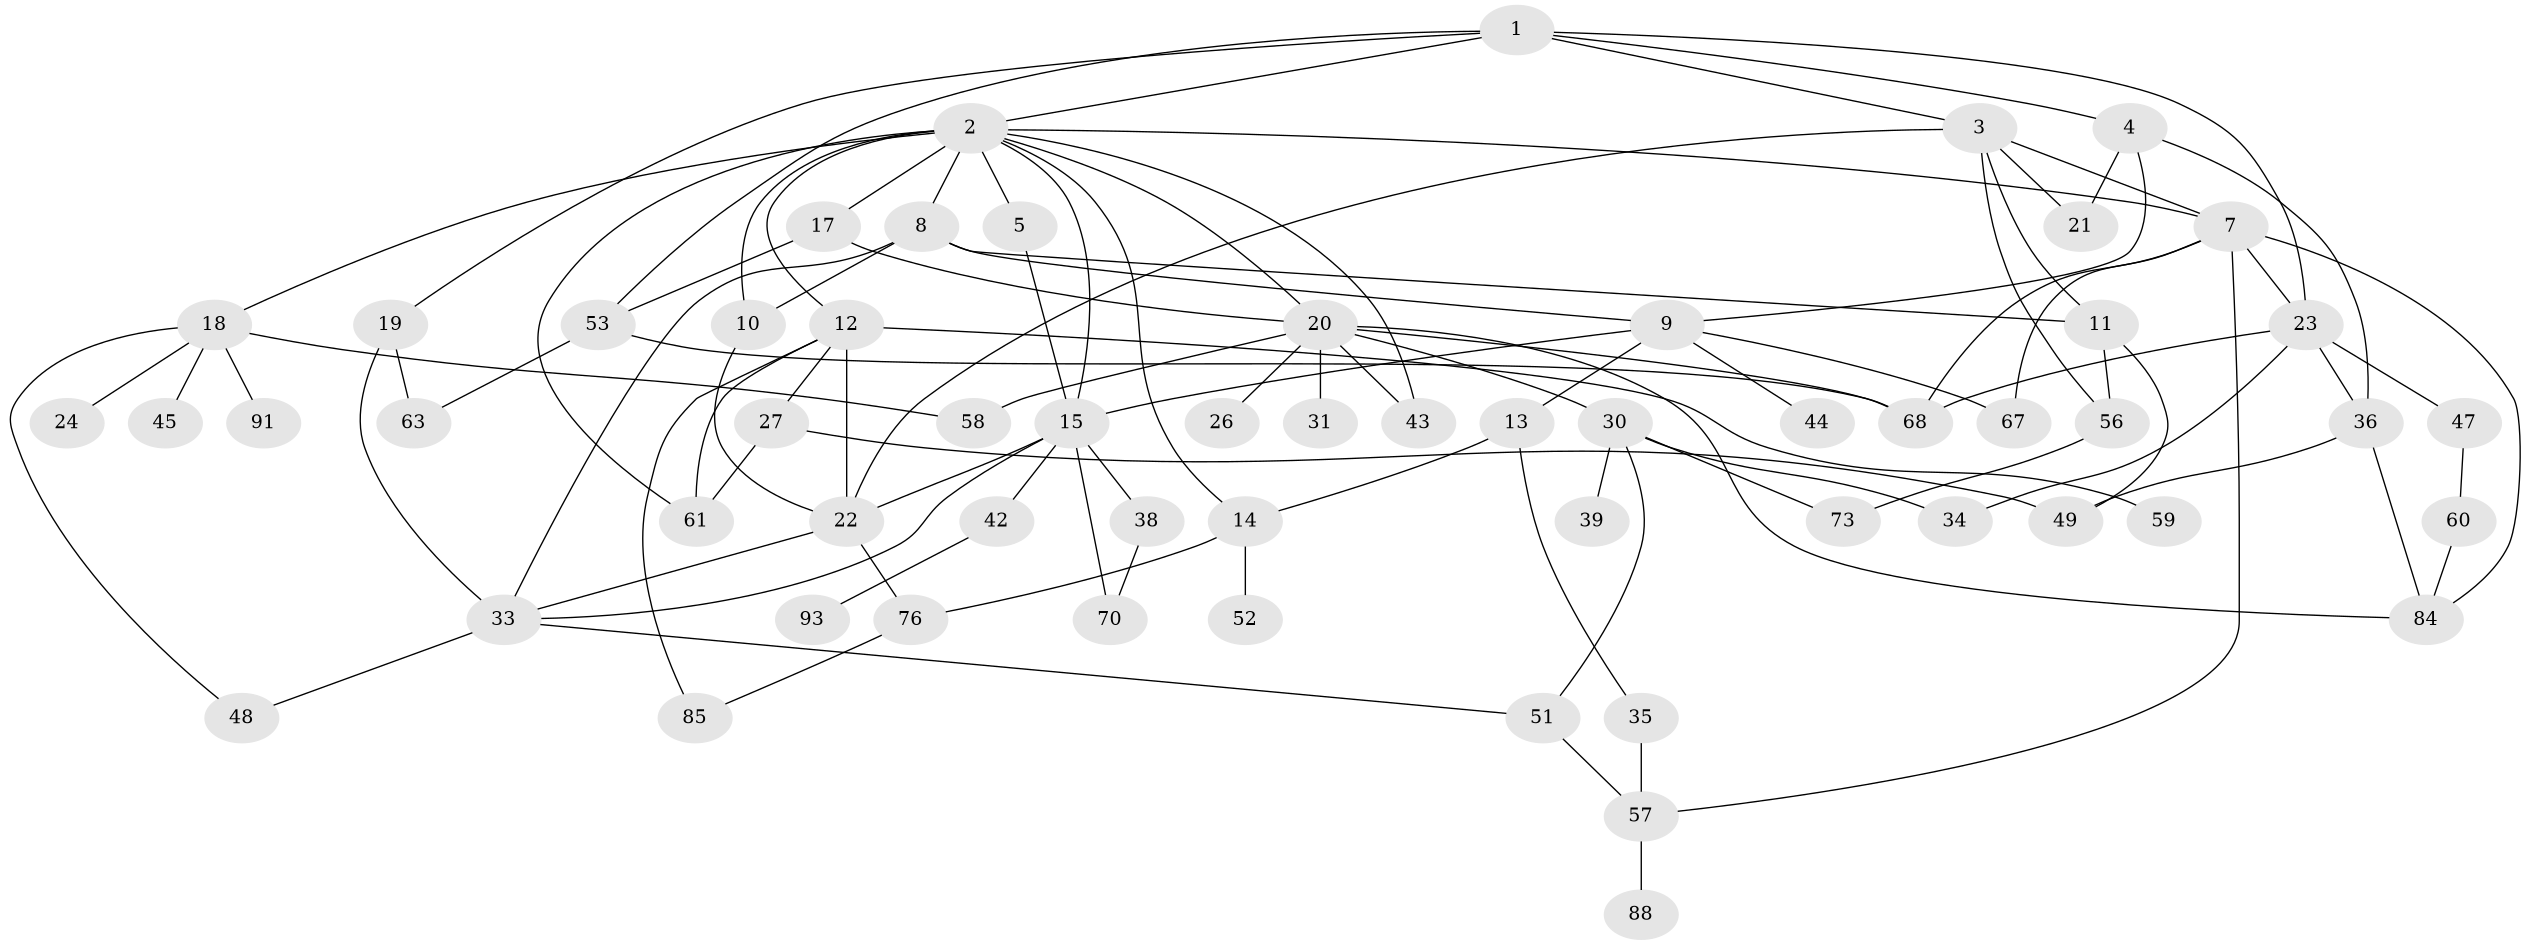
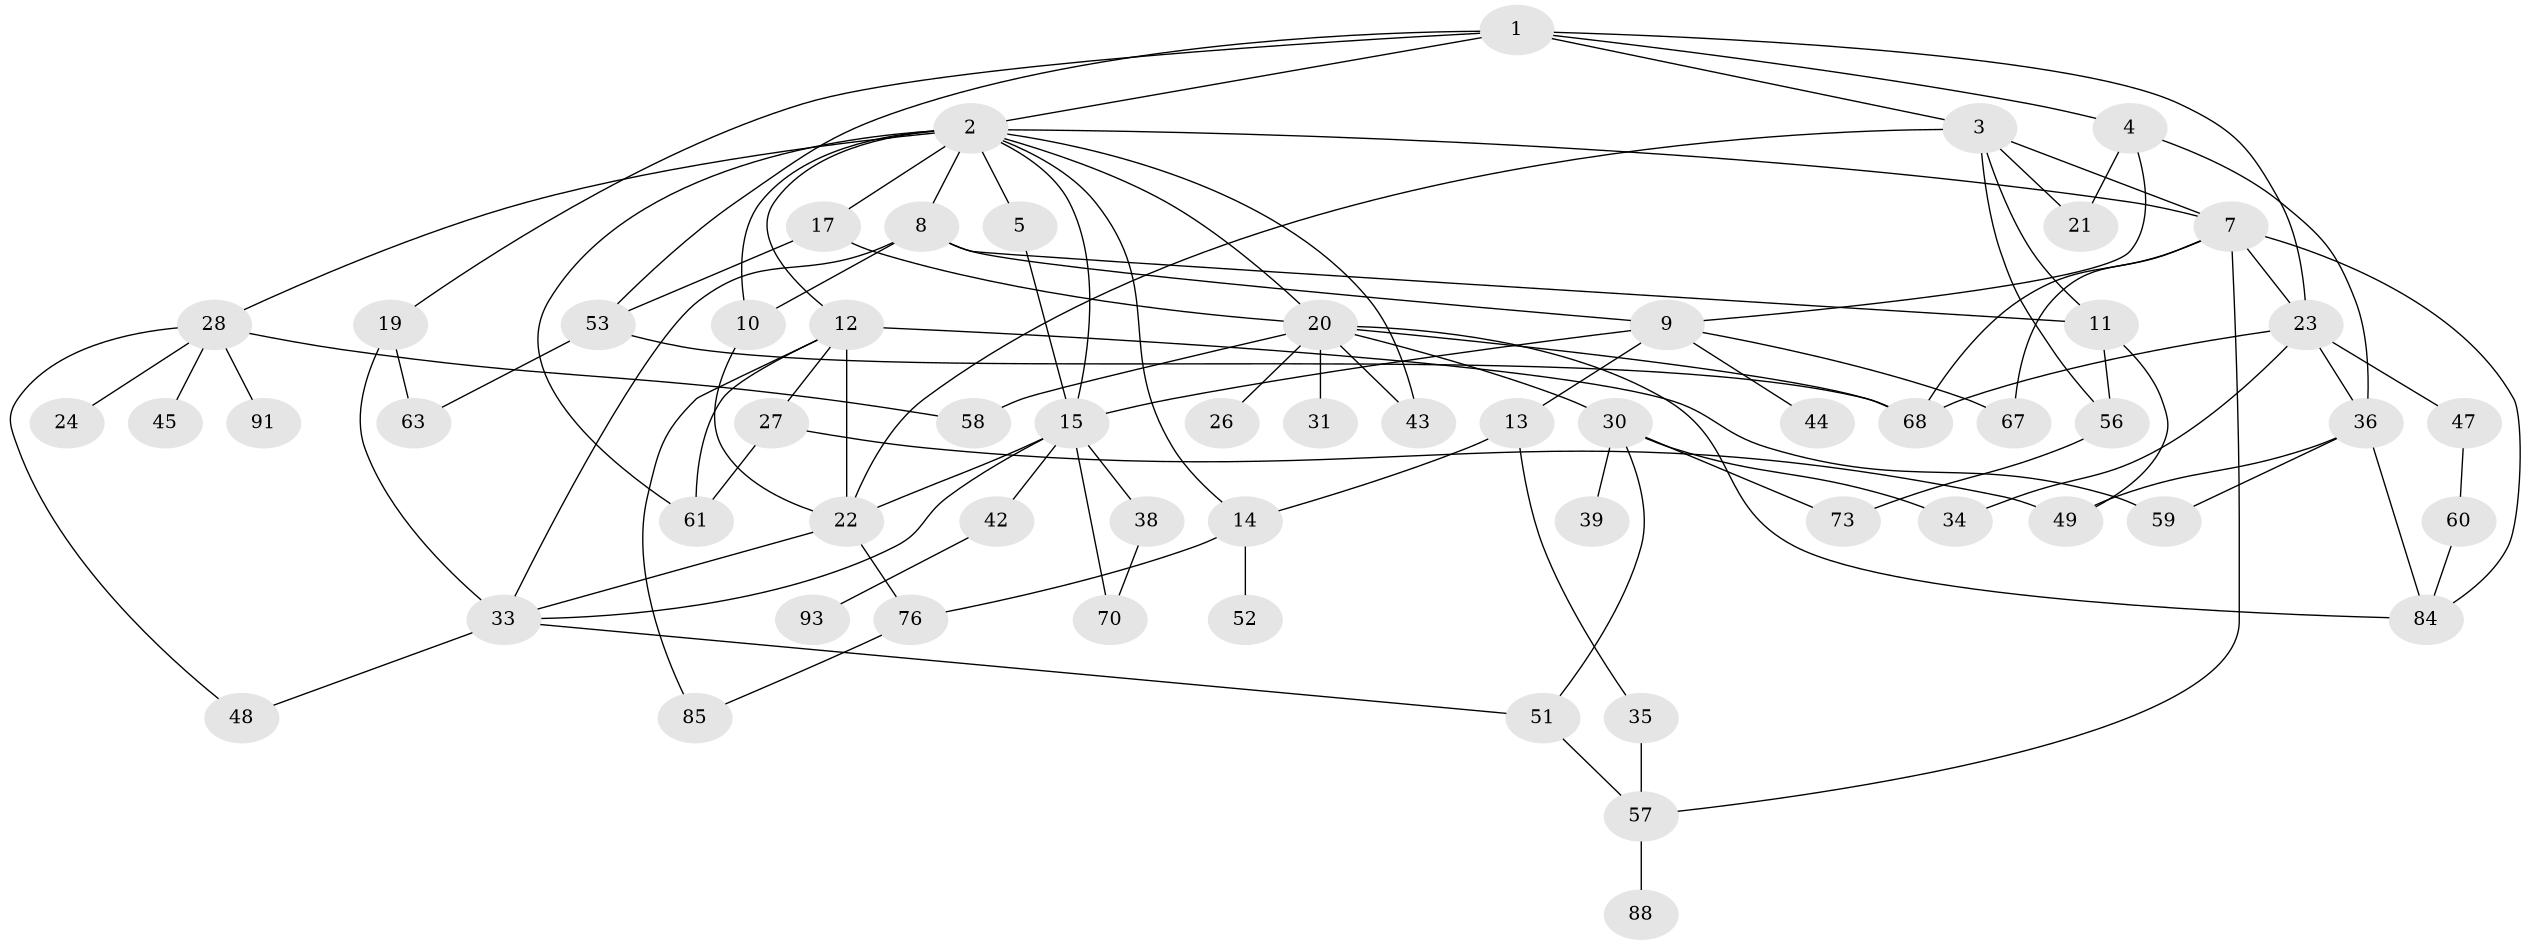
(215, 325) -> (215, 325)
none -> (2265, 472)
